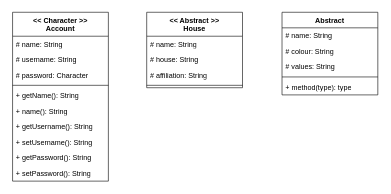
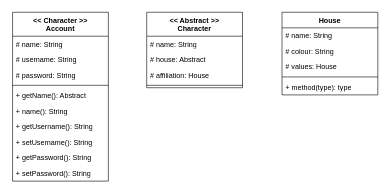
(330, 21) -> (330, 21)
(195, 25) -> (195, 25)
(177, 60) -> (182, 60)
(313, 68) -> (312, 68)
(55, 76) -> (48, 76)
(185, 76) -> (184, 76)
(50, 96) -> (55, 96)
